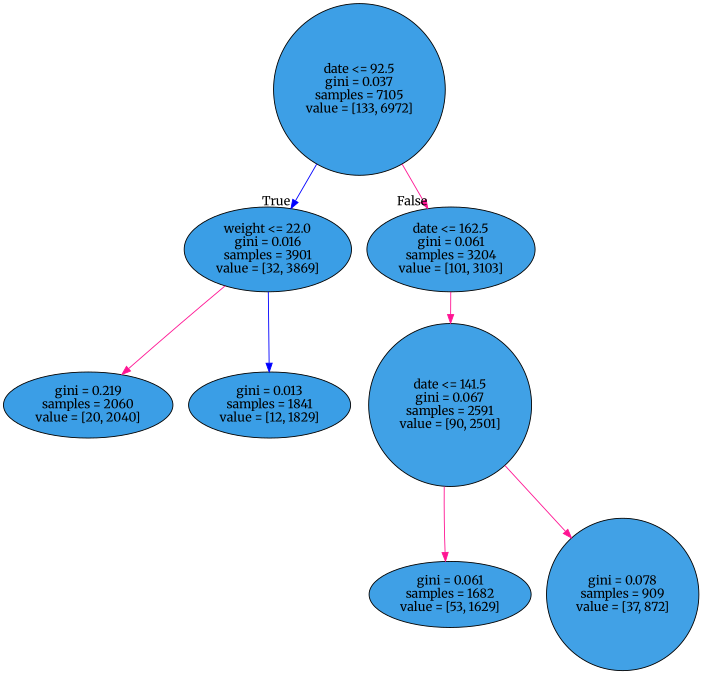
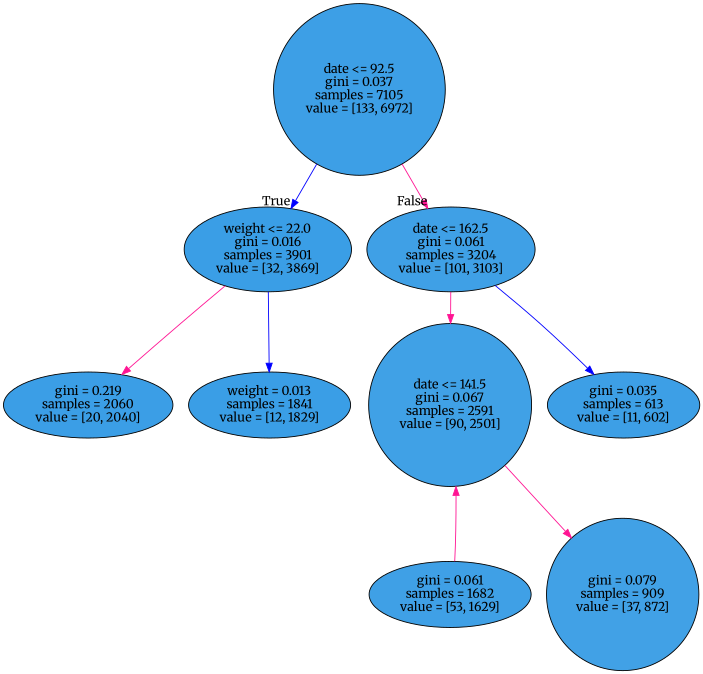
(270, 405) -> (270, 405)
none -> (624, 405)
(444, 520) -> (456, 528)
(623, 594) -> (623, 594)
